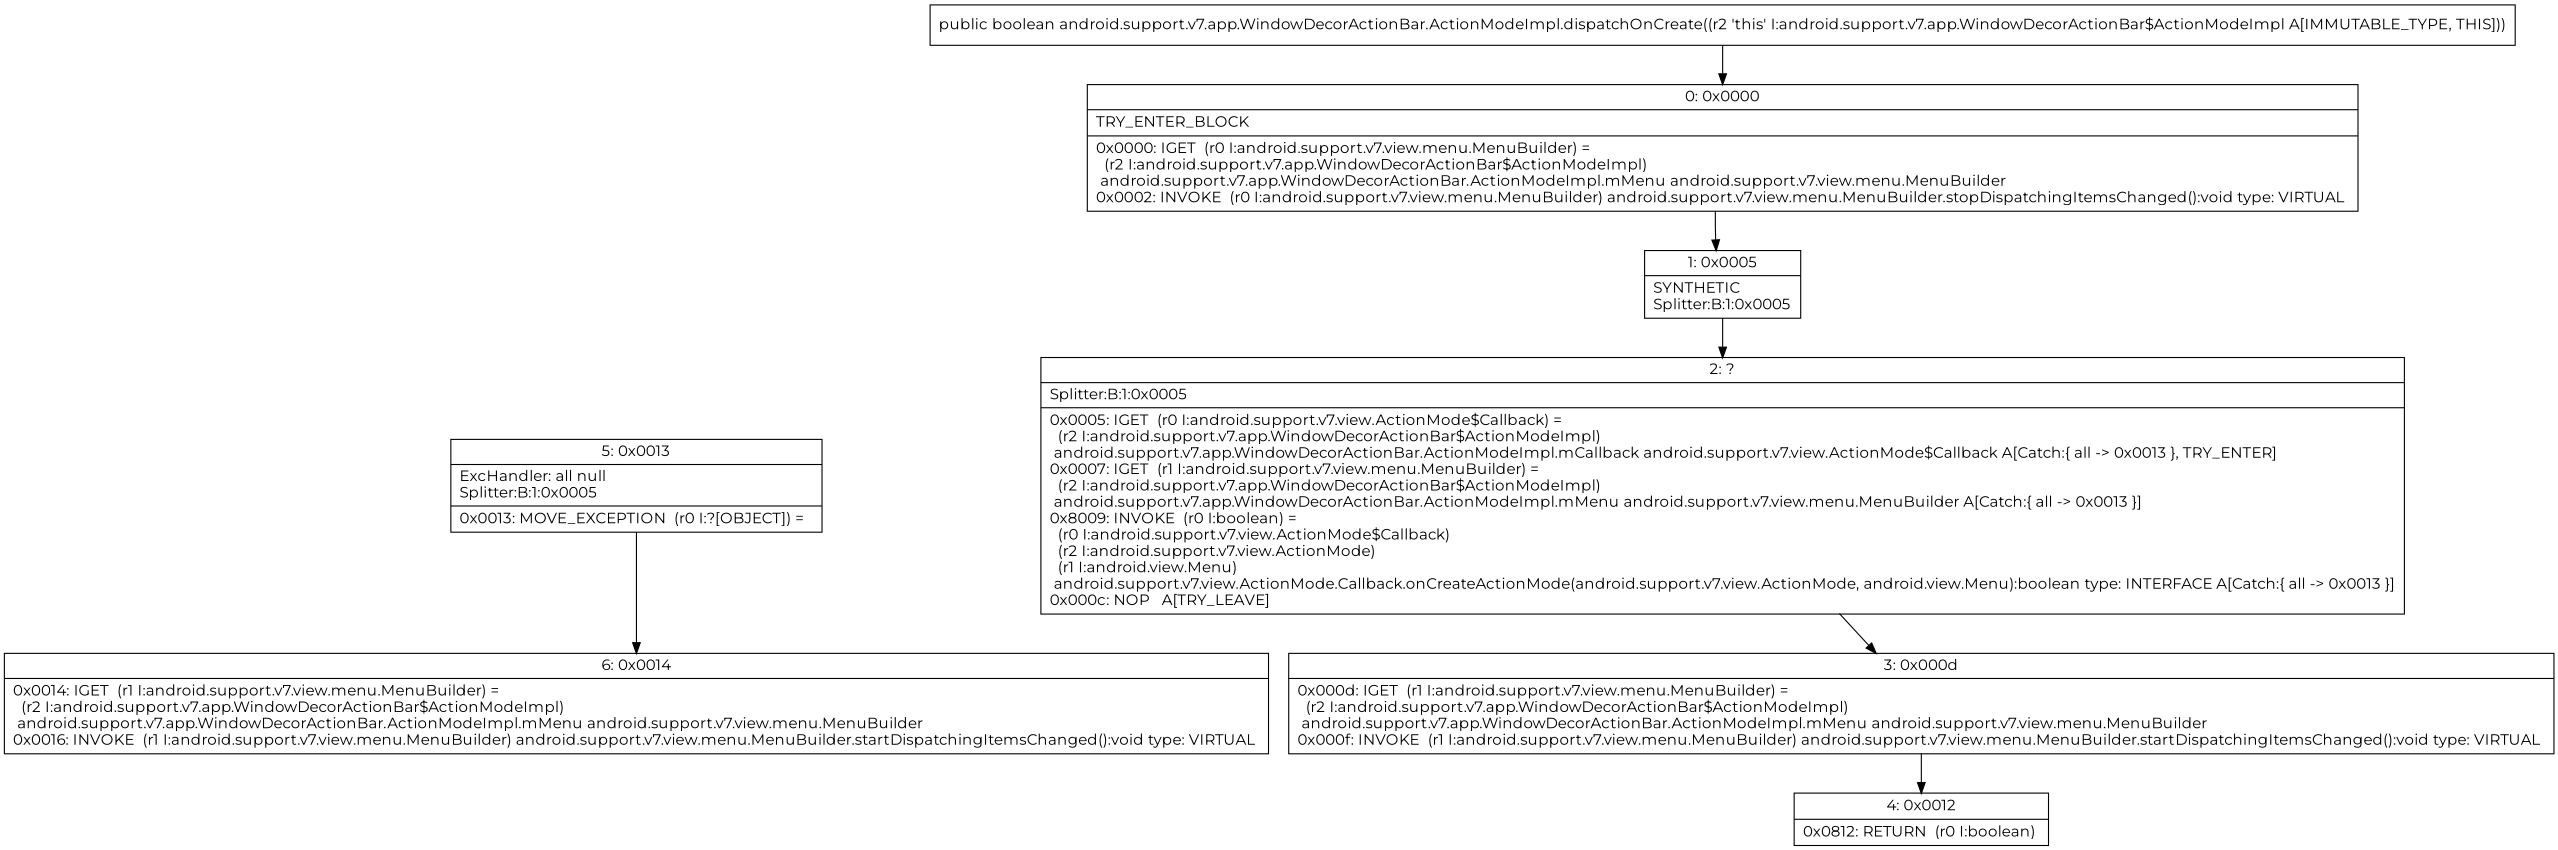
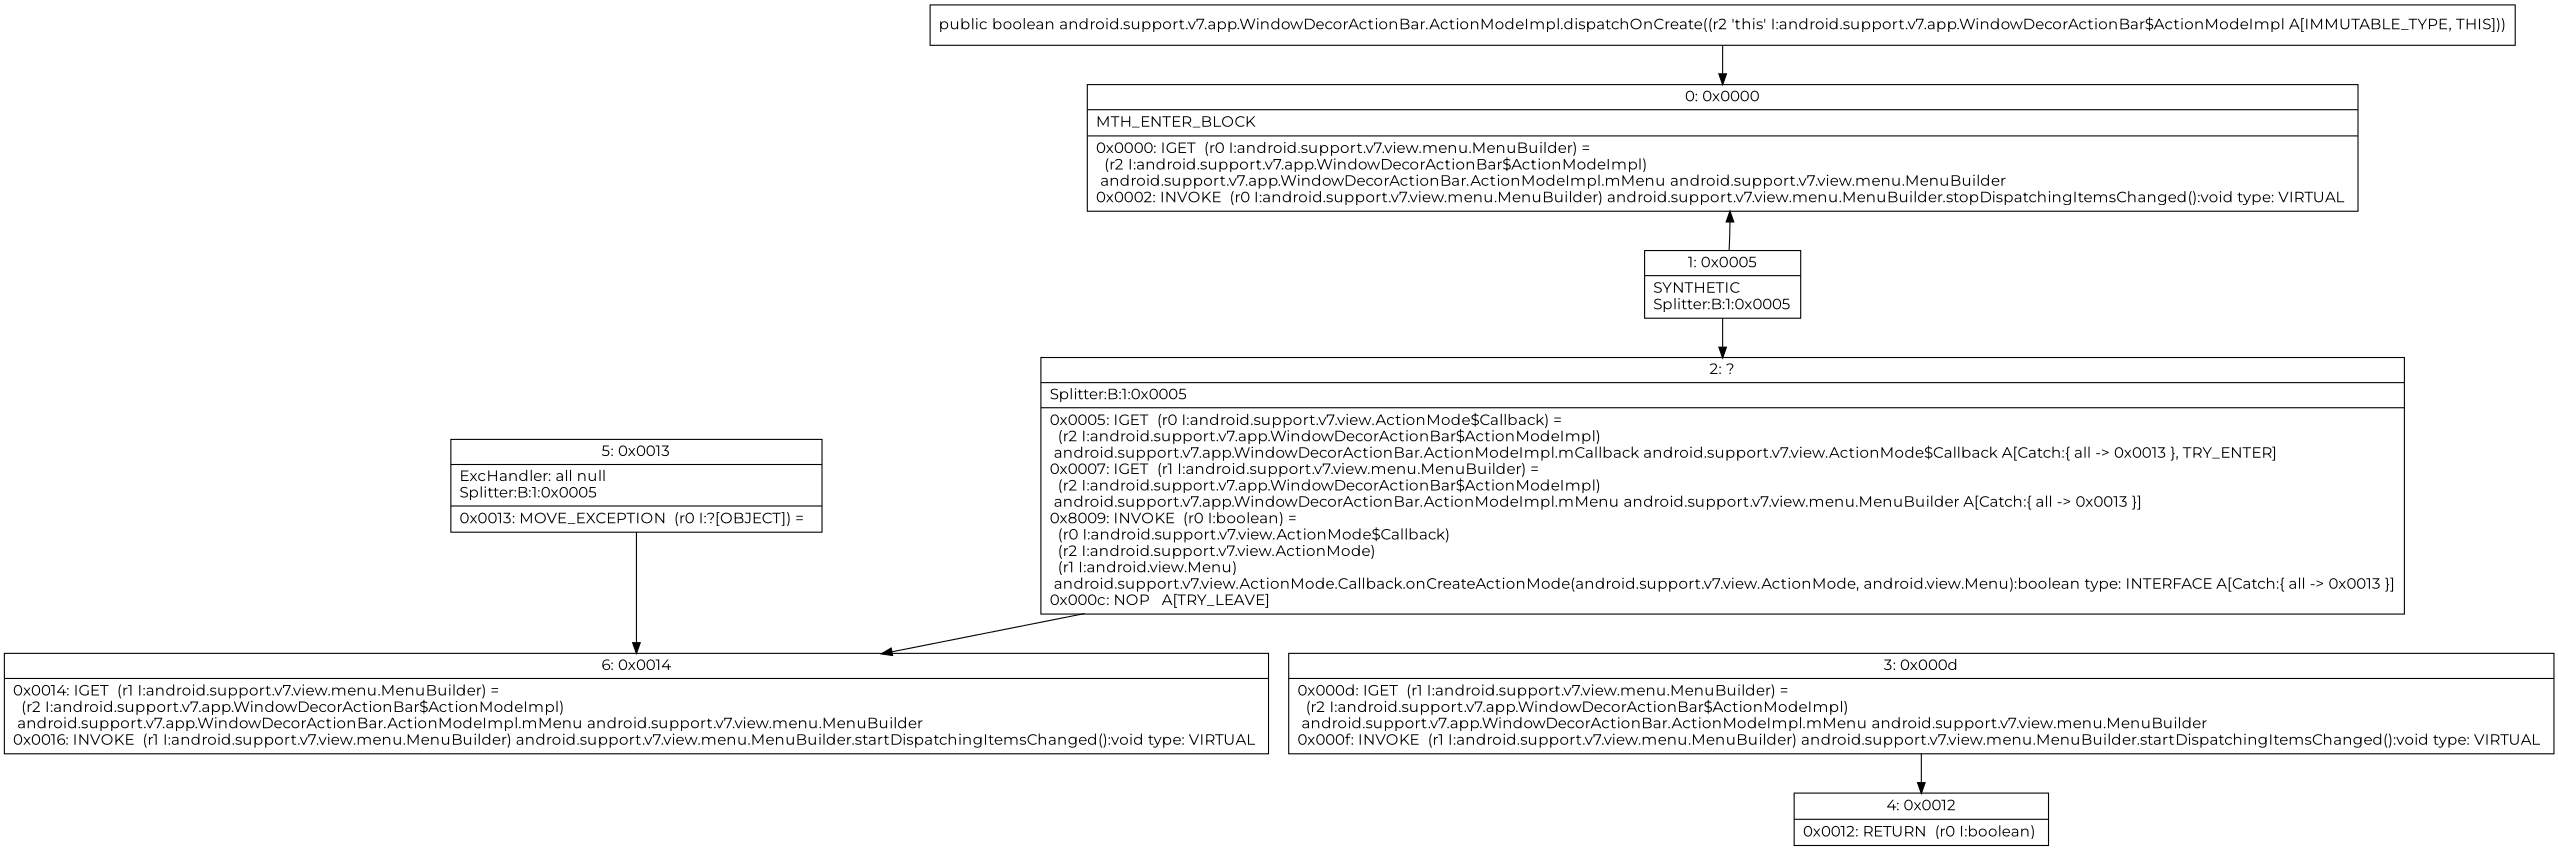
(1173, 122) -> (1176, 122)
(1715, 225) -> (1730, 236)
(1854, 629) -> (988, 633)
(1921, 832) -> (1921, 832)
